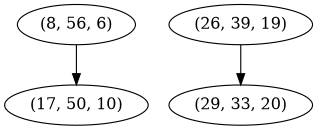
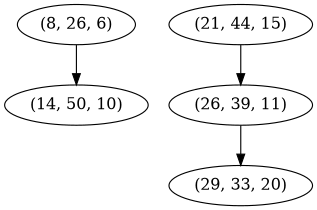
(76, 25) -> (76, 25)
none -> (241, 25)
(241, 25) -> (241, 105)
(76, 105) -> (76, 105)
